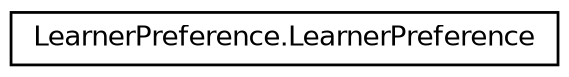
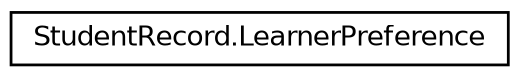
(285, 39) -> (260, 39)
